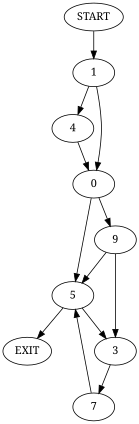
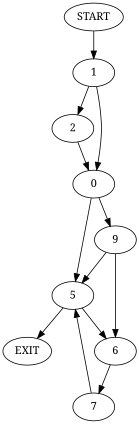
(73, 128) -> (73, 128)
(115, 351) -> (115, 351)
